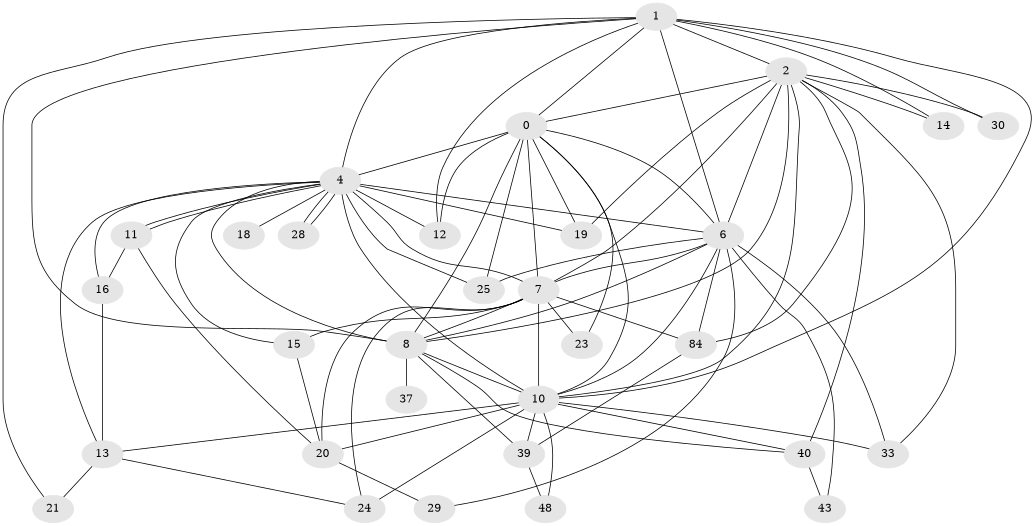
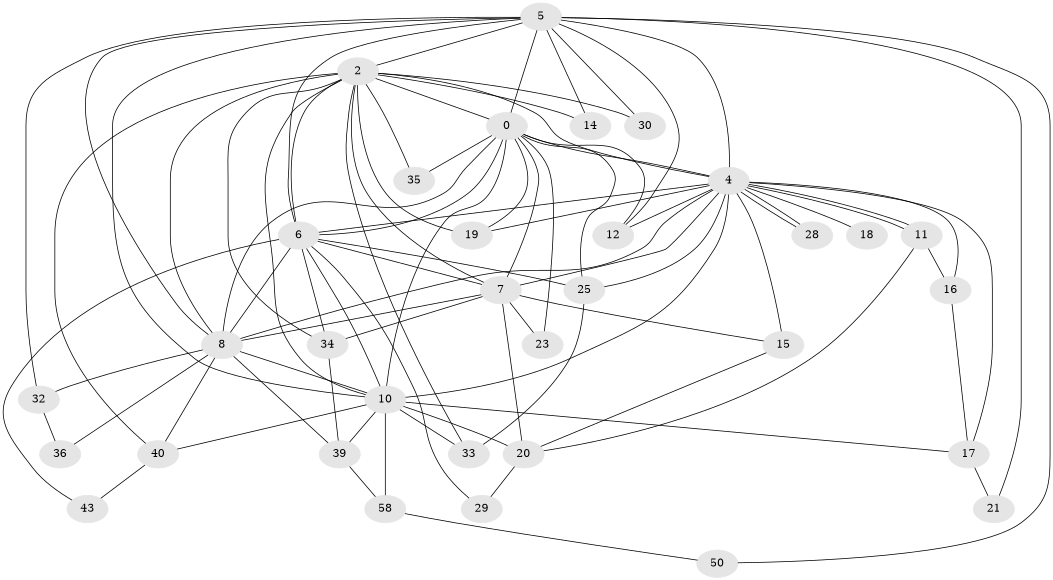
(656, 17) -> (541, 17)
none -> (545, 122)
none -> (414, 181)
(832, 328) -> (551, 386)
(539, 345) -> none
(696, 345) -> (328, 345)
none -> (39, 400)
(406, 400) -> (60, 454)
(103, 454) -> (969, 454)
(365, 509) -> none
(545, 509) -> (385, 509)
none -> (717, 564)
